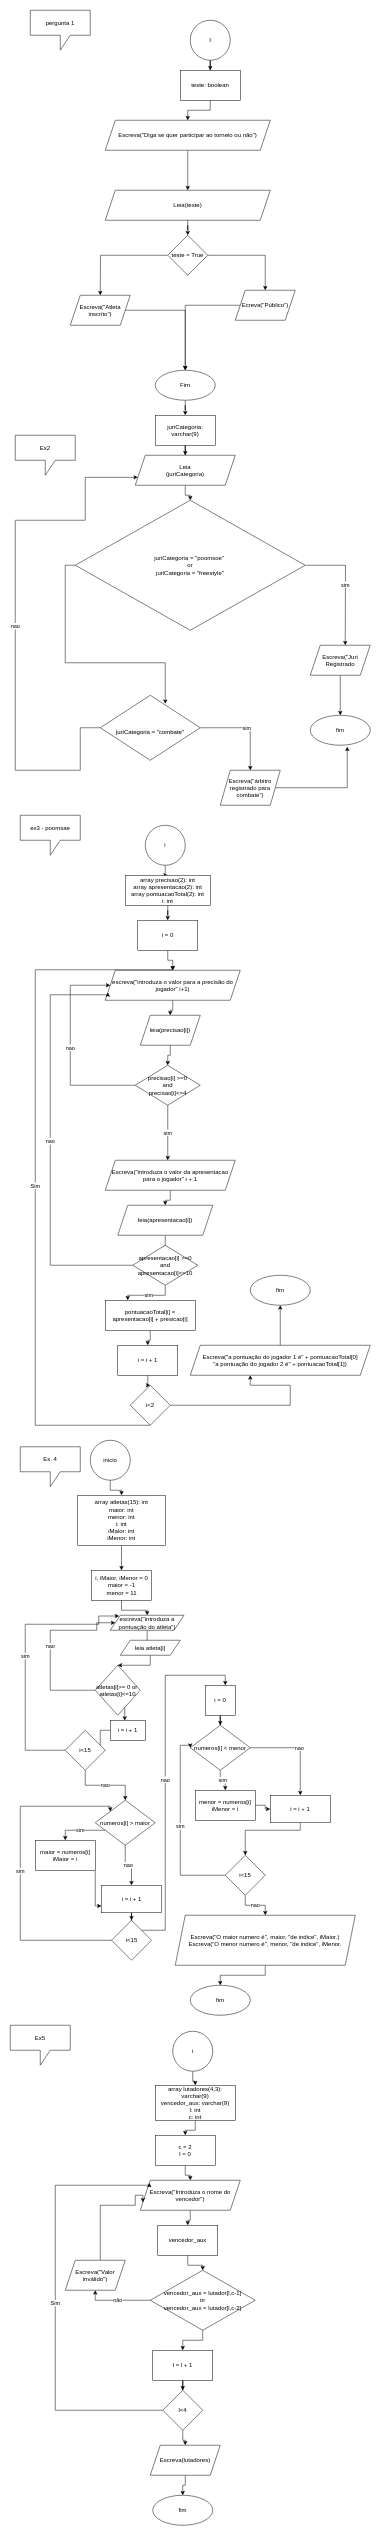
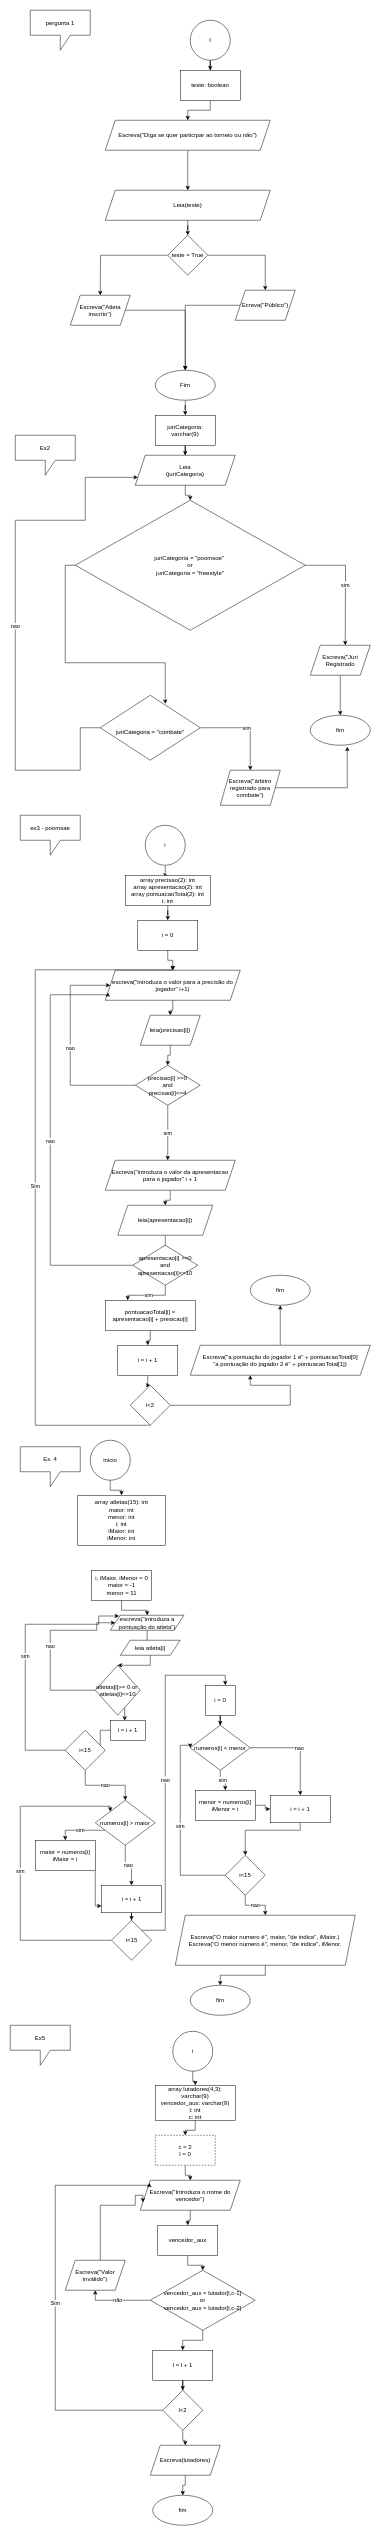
(122, 1565) -> none
(185, 2150) -> (185, 2150)
(183, 2410) -> (183, 2410)
